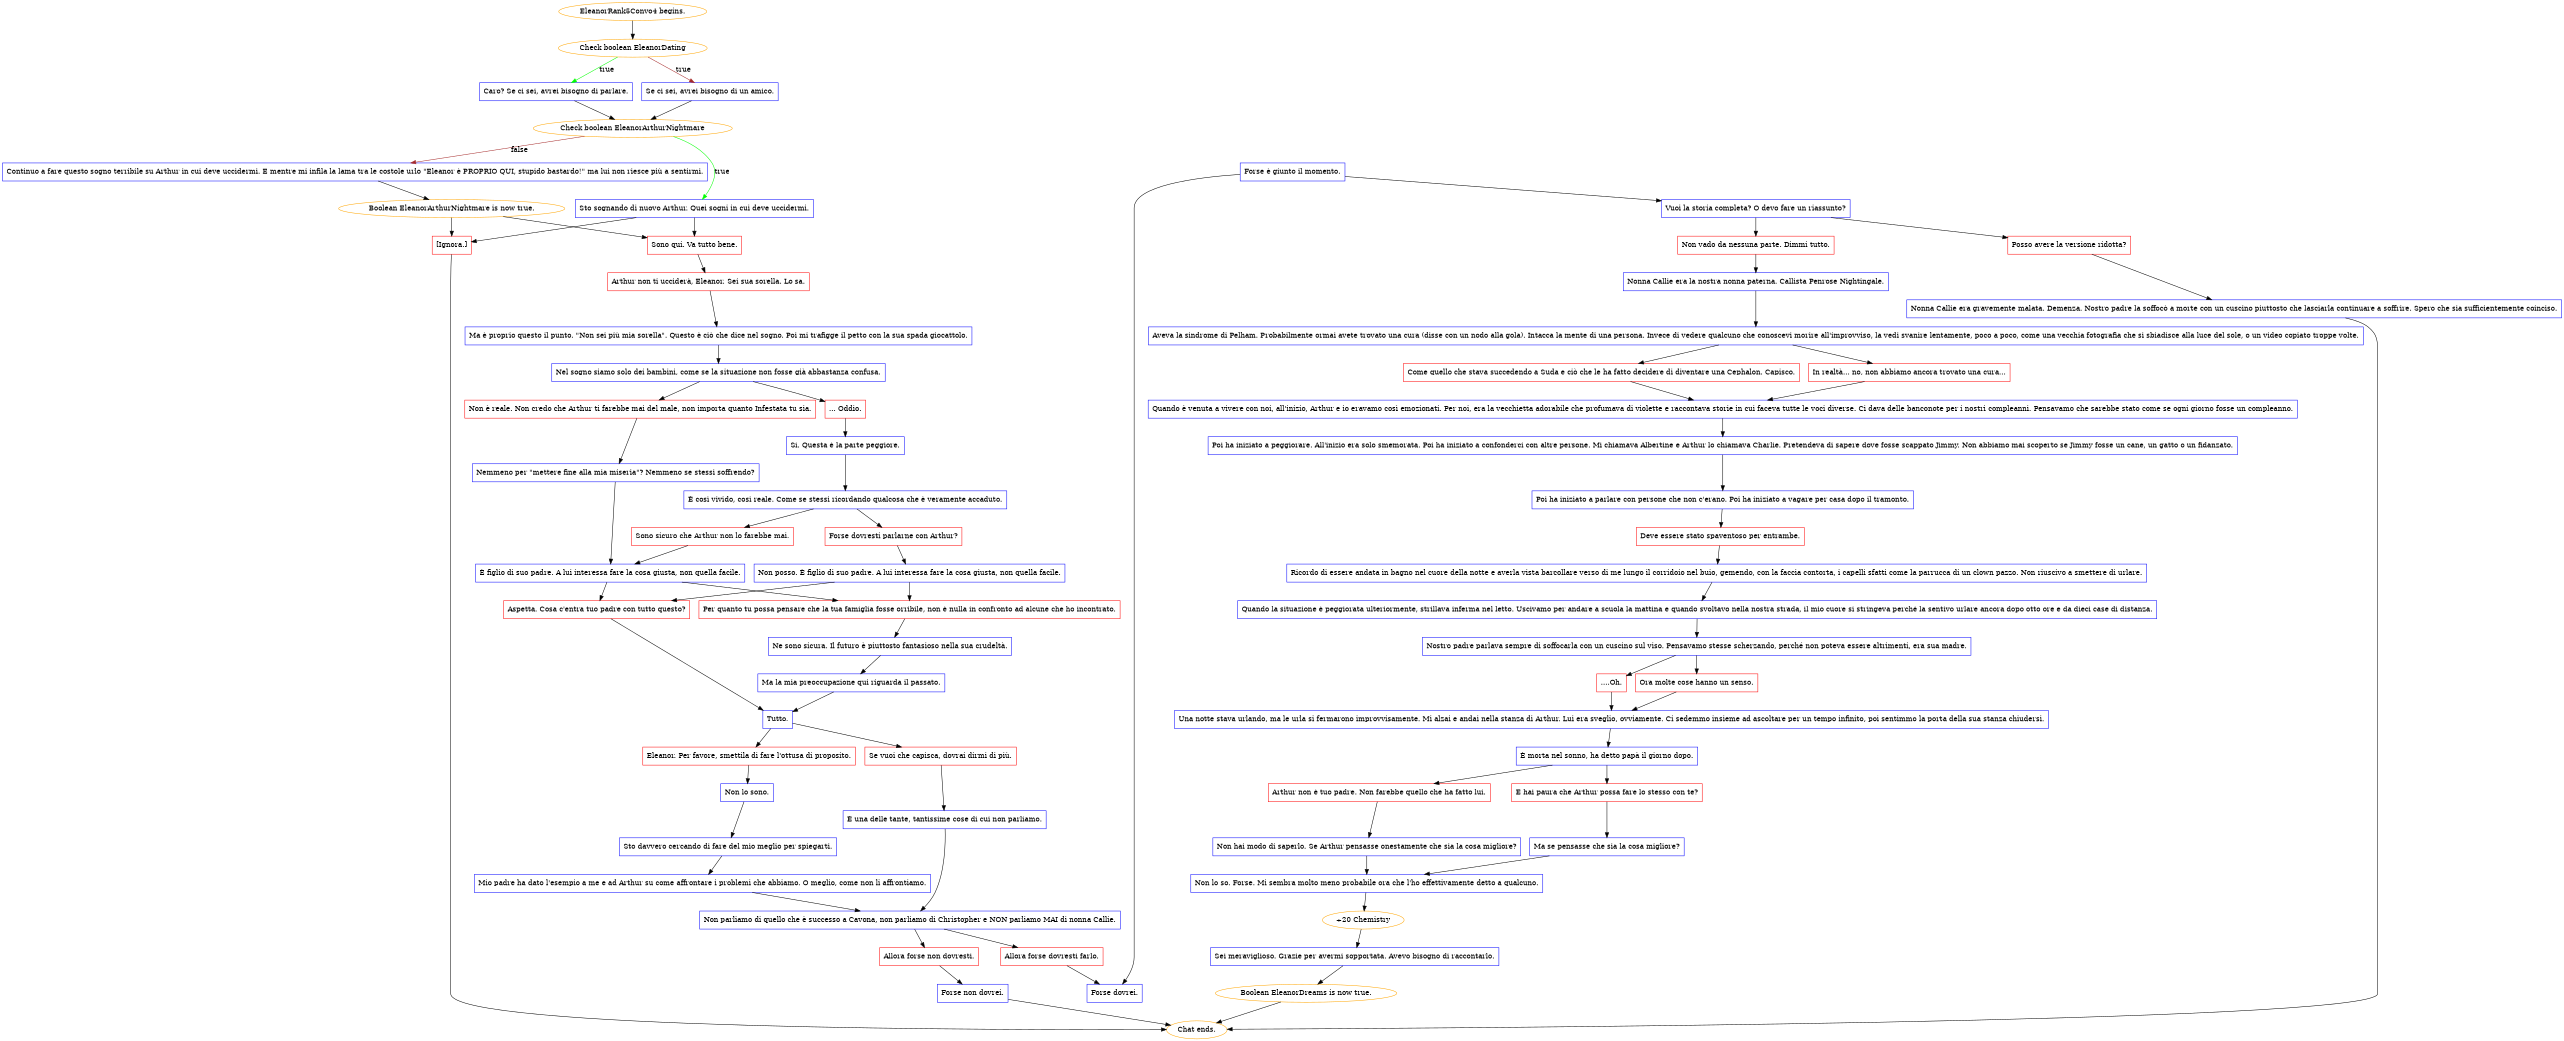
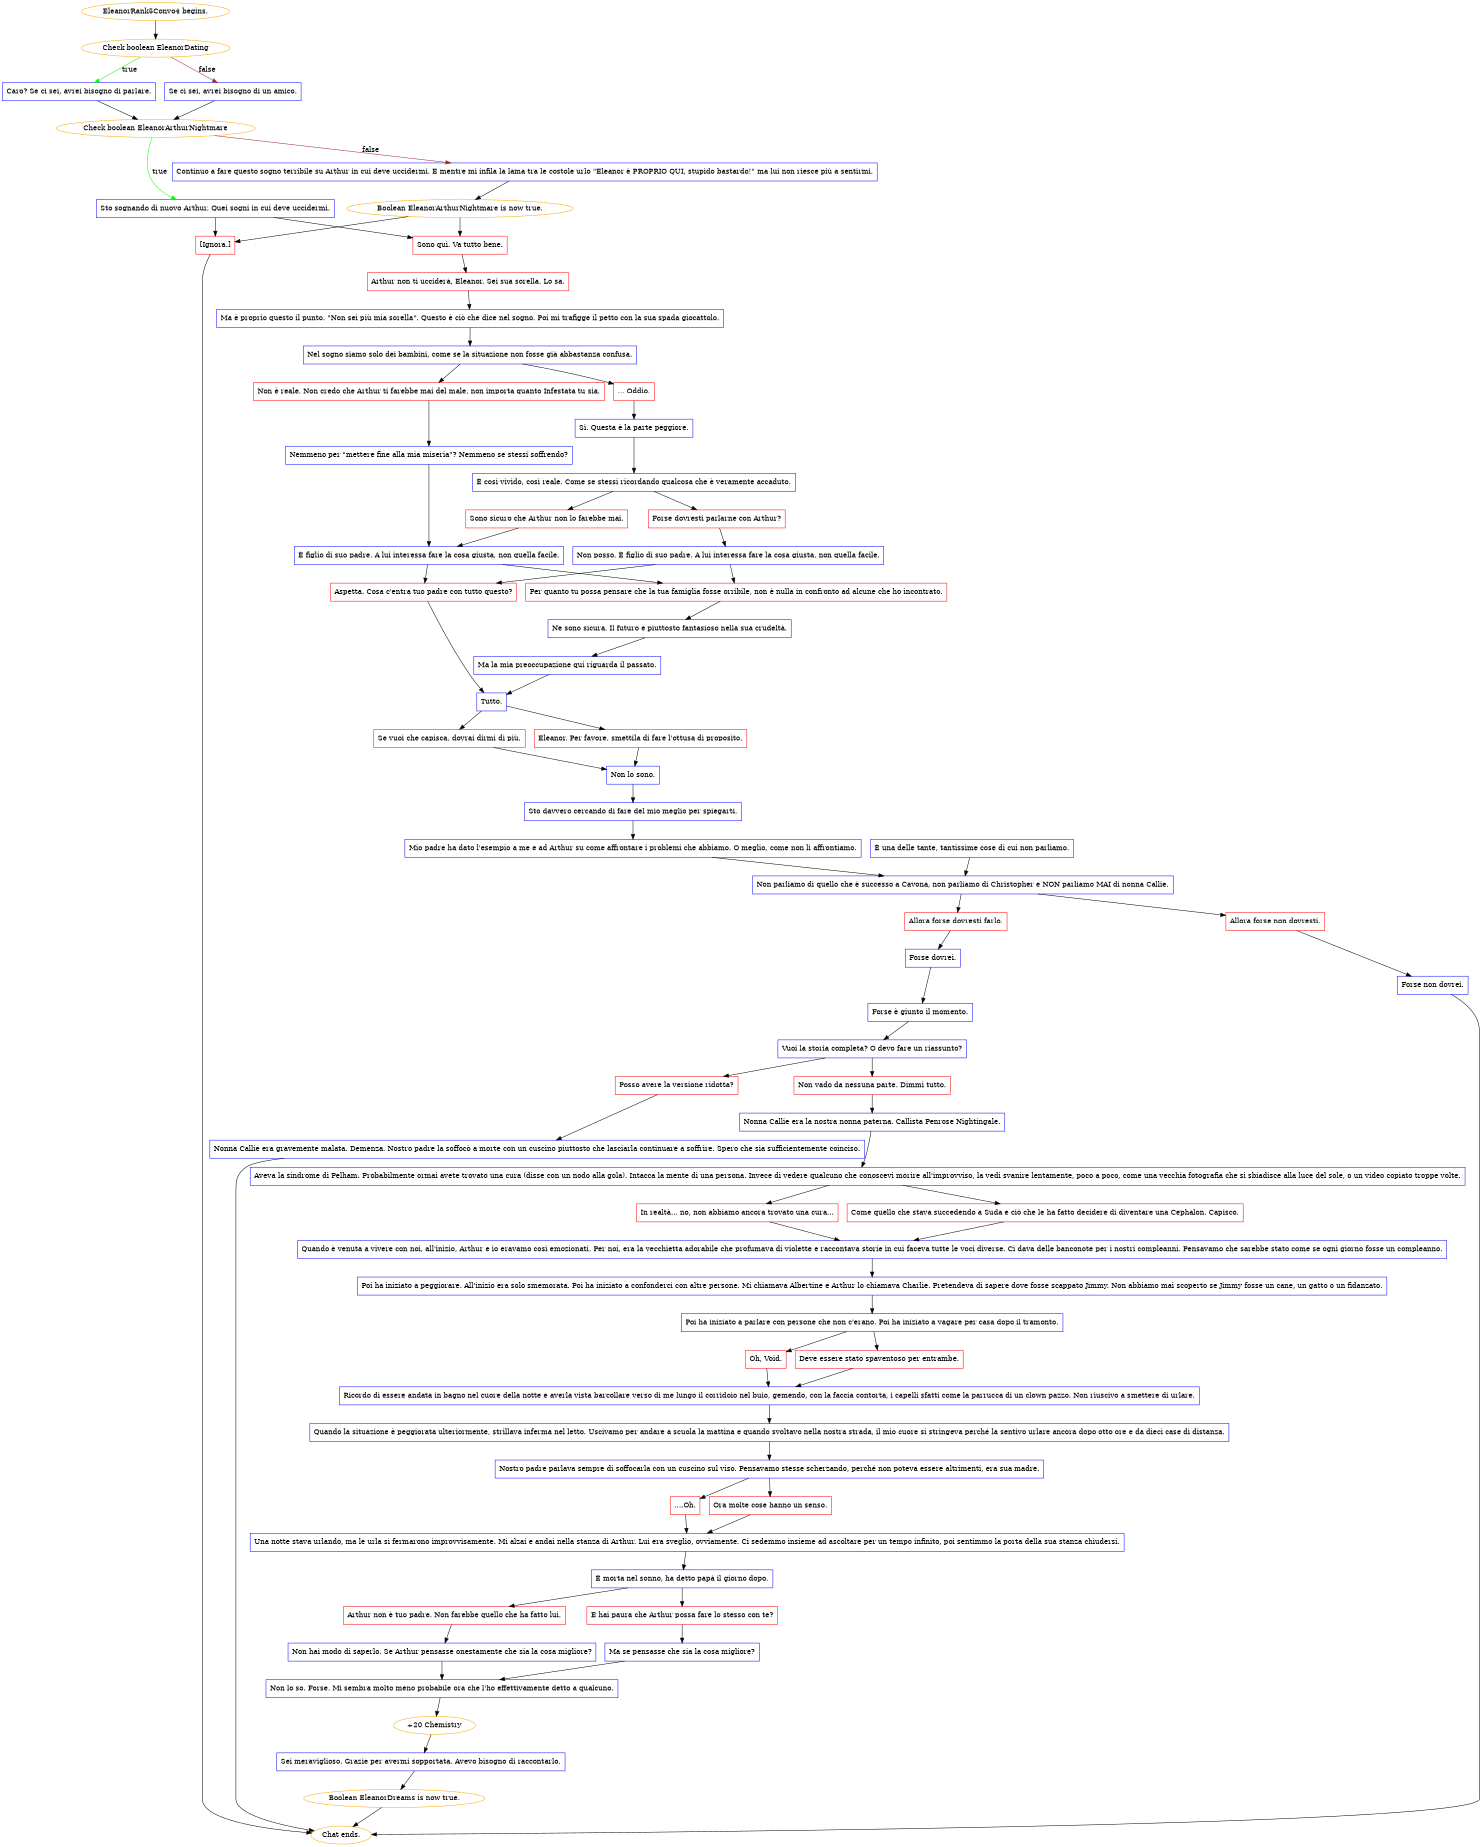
(684, 70) -> (207, 70)
(1134, 537) -> (927, 983)
(942, 785) -> (548, 758)
none -> (766, 1359)
